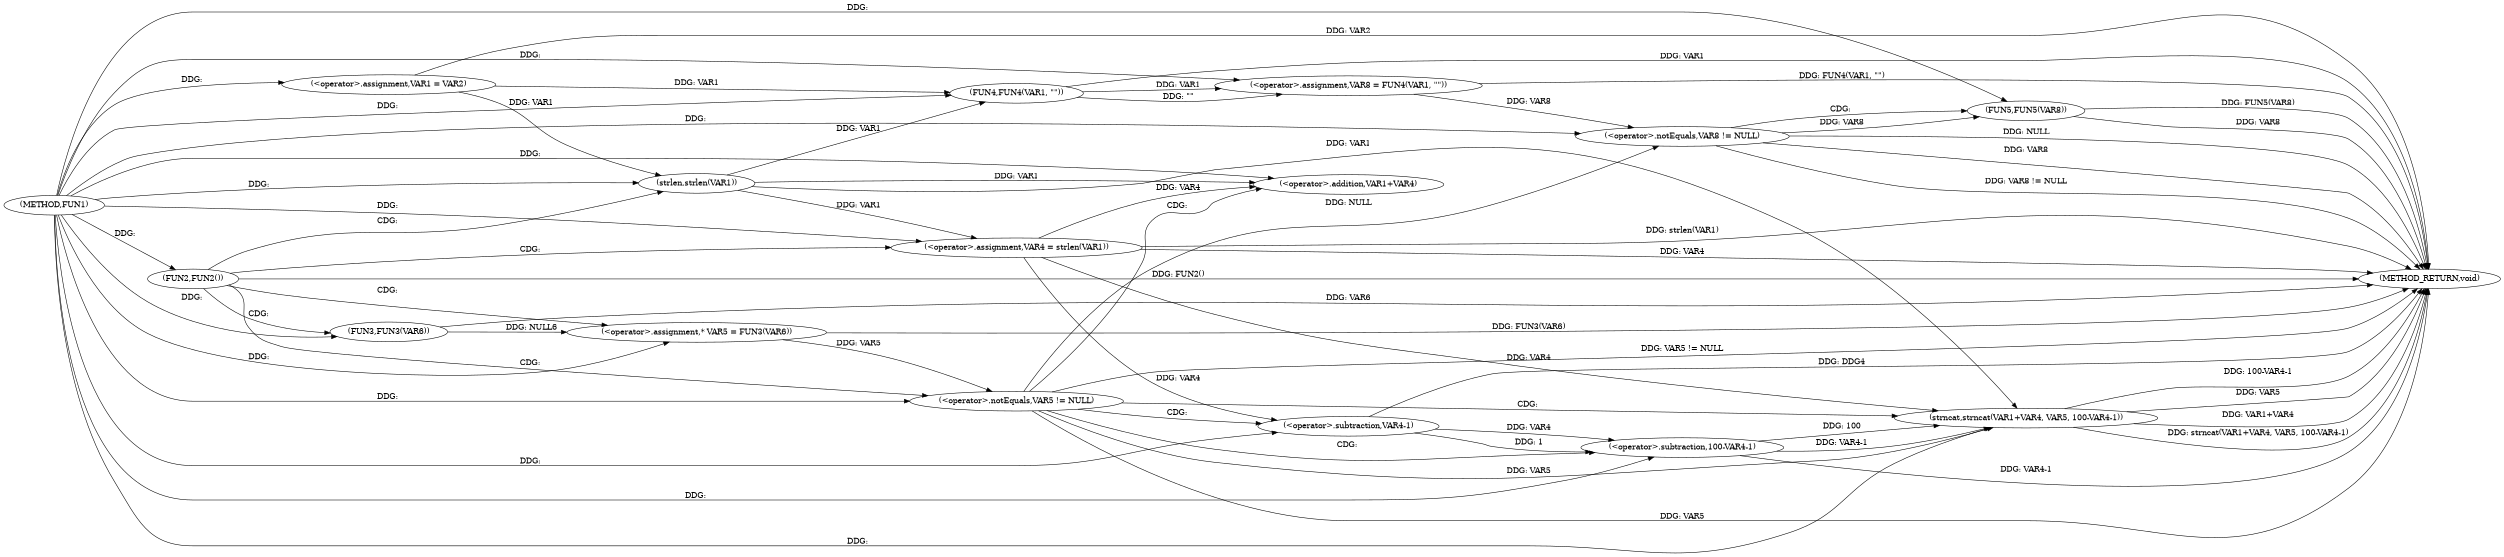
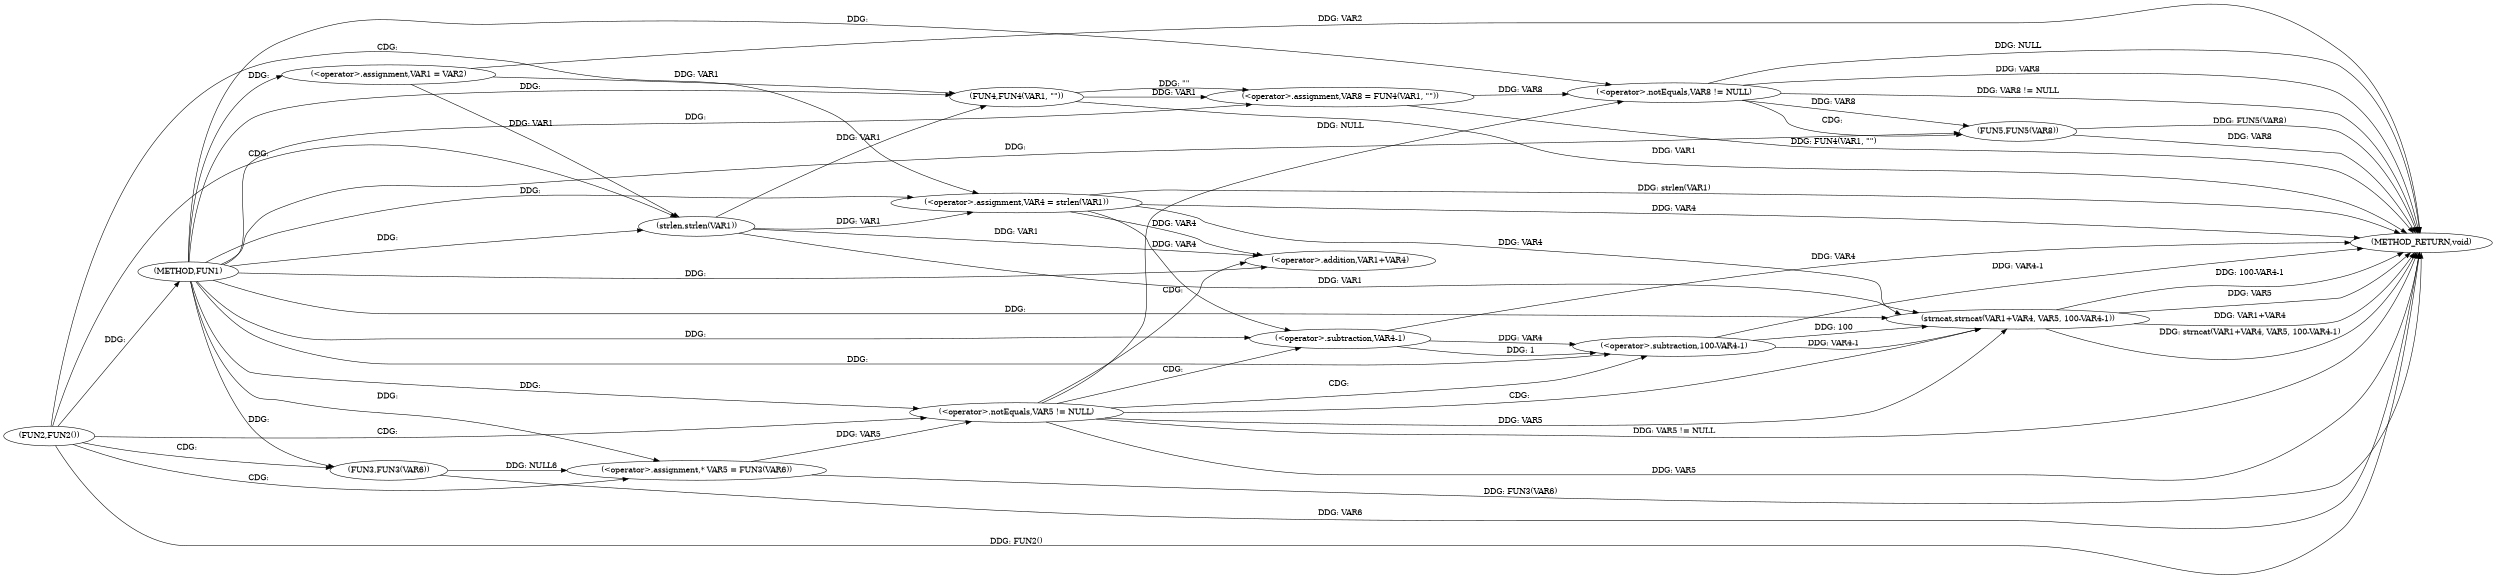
(121, 241) -> (117, 356)
(1842, 362) -> (1834, 257)
